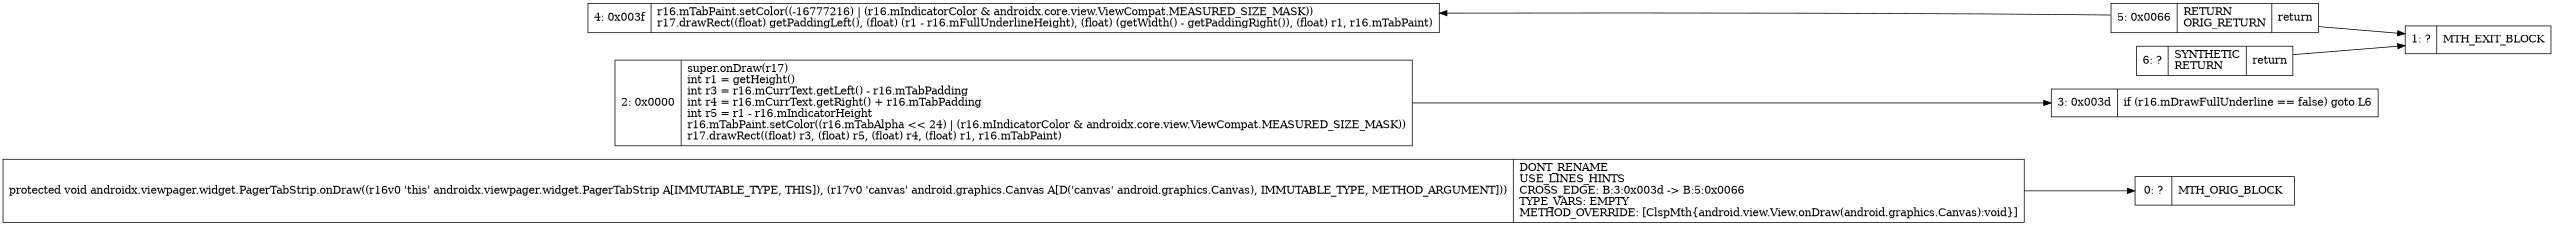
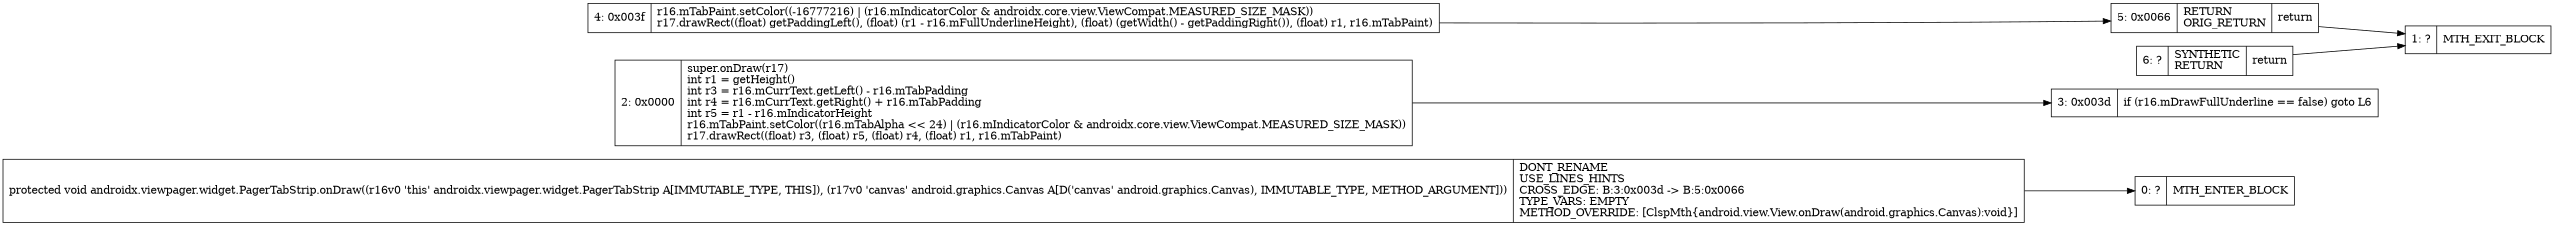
(1779, 13) -> (1771, 23)
(2230, 190) -> (2230, 190)
